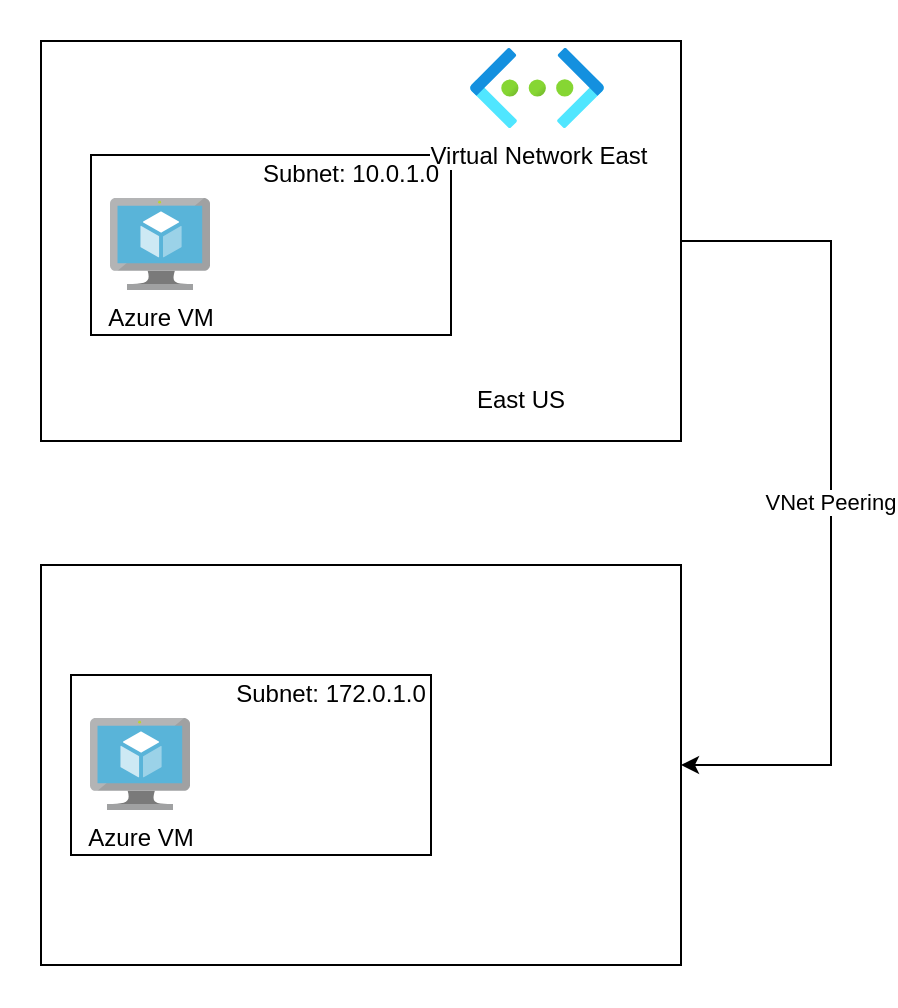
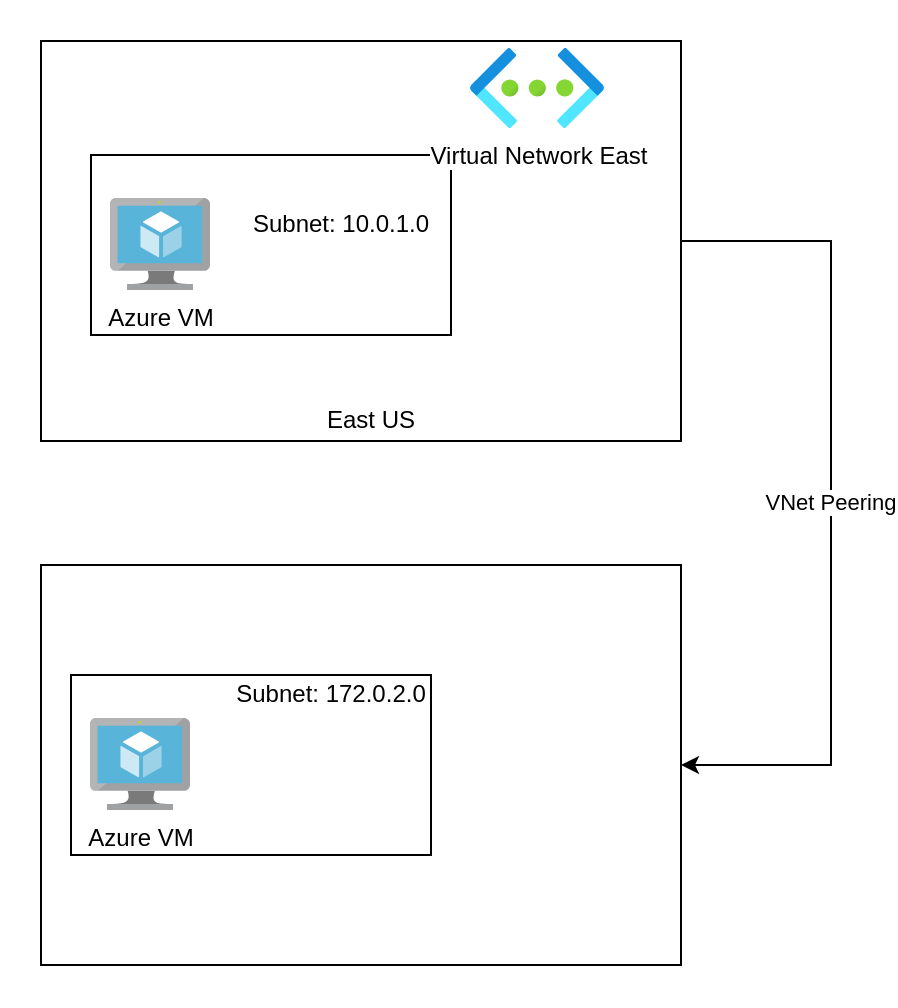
(351, 175) -> (341, 225)
(521, 401) -> (371, 421)
(332, 695) -> (332, 695)
